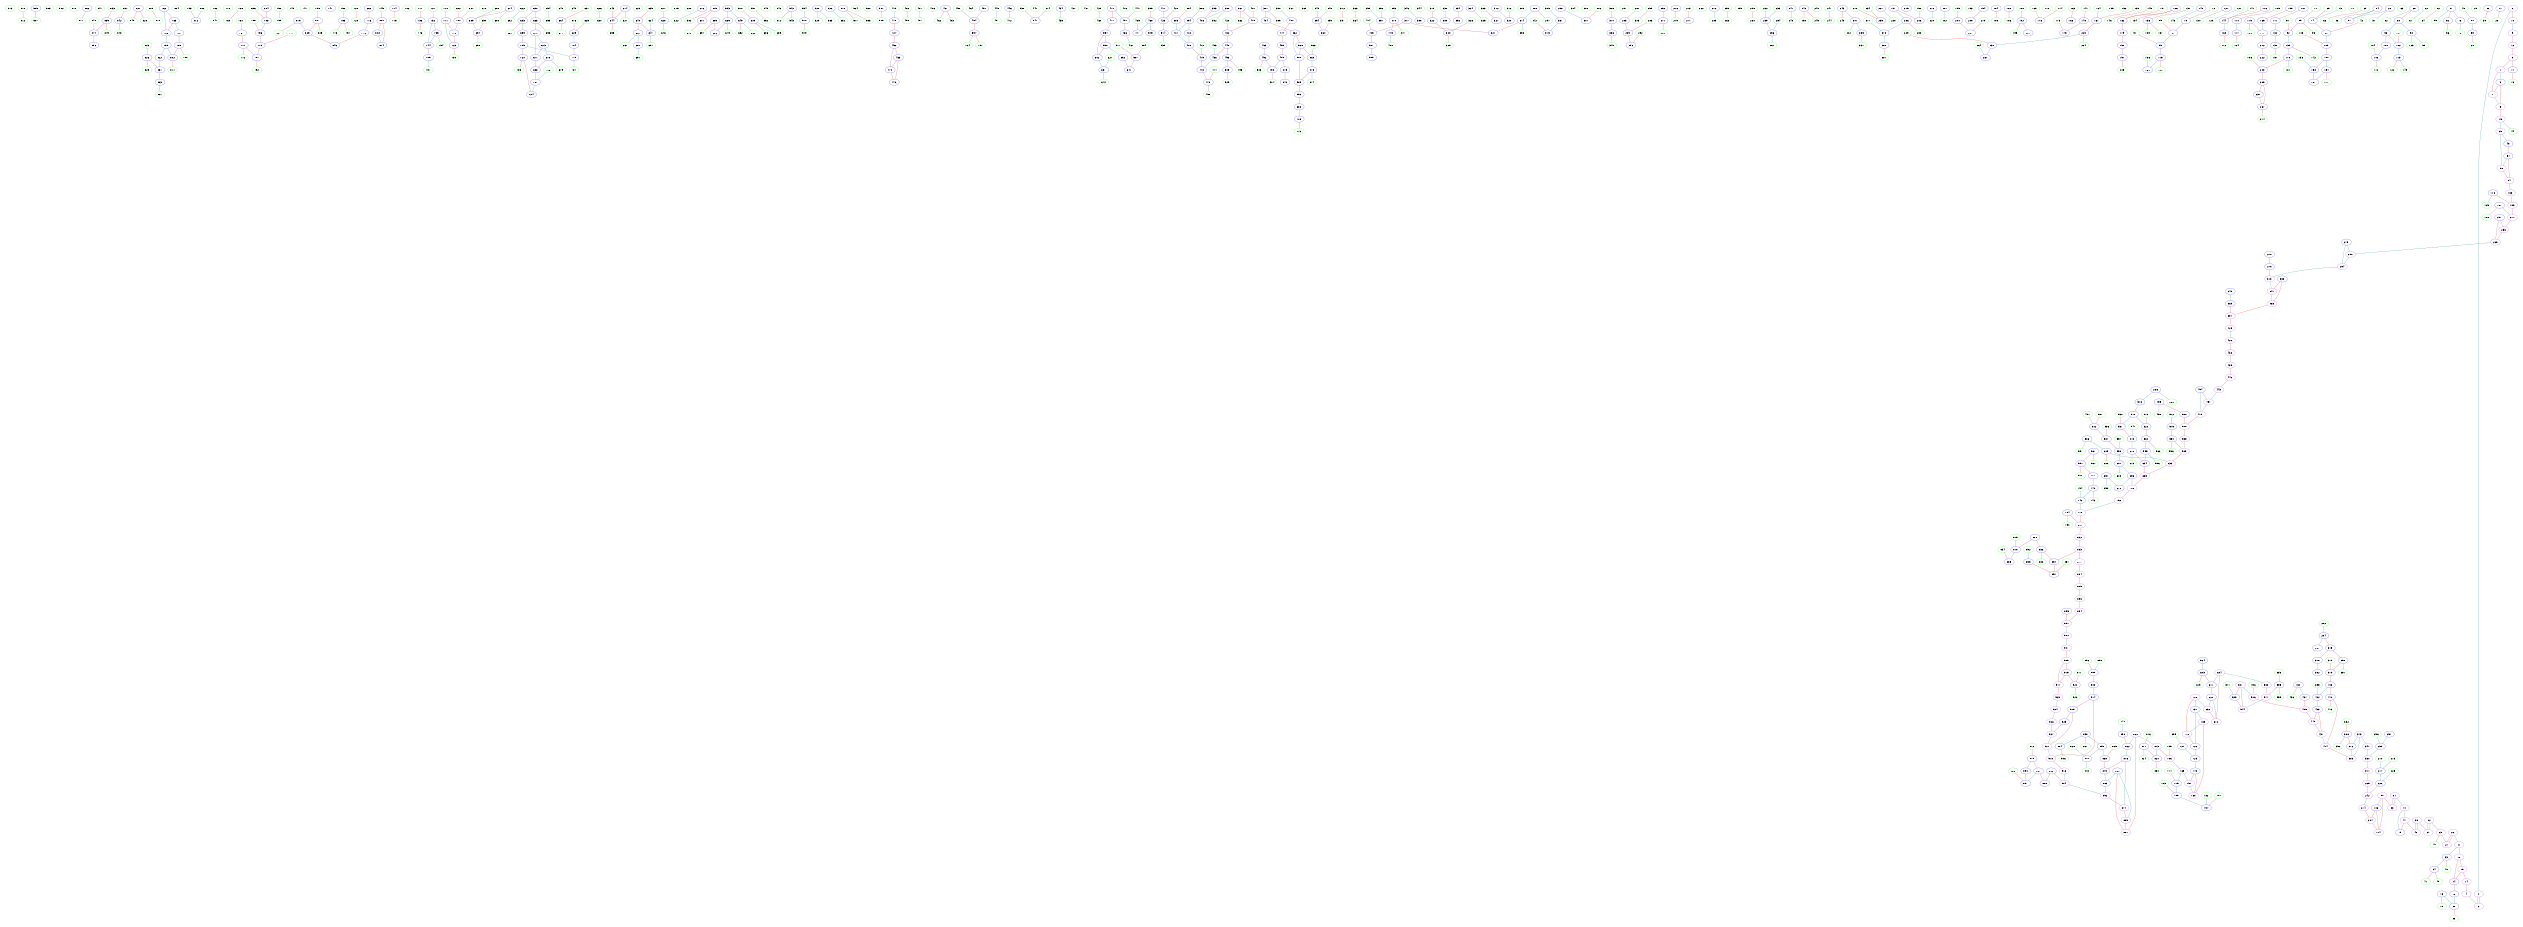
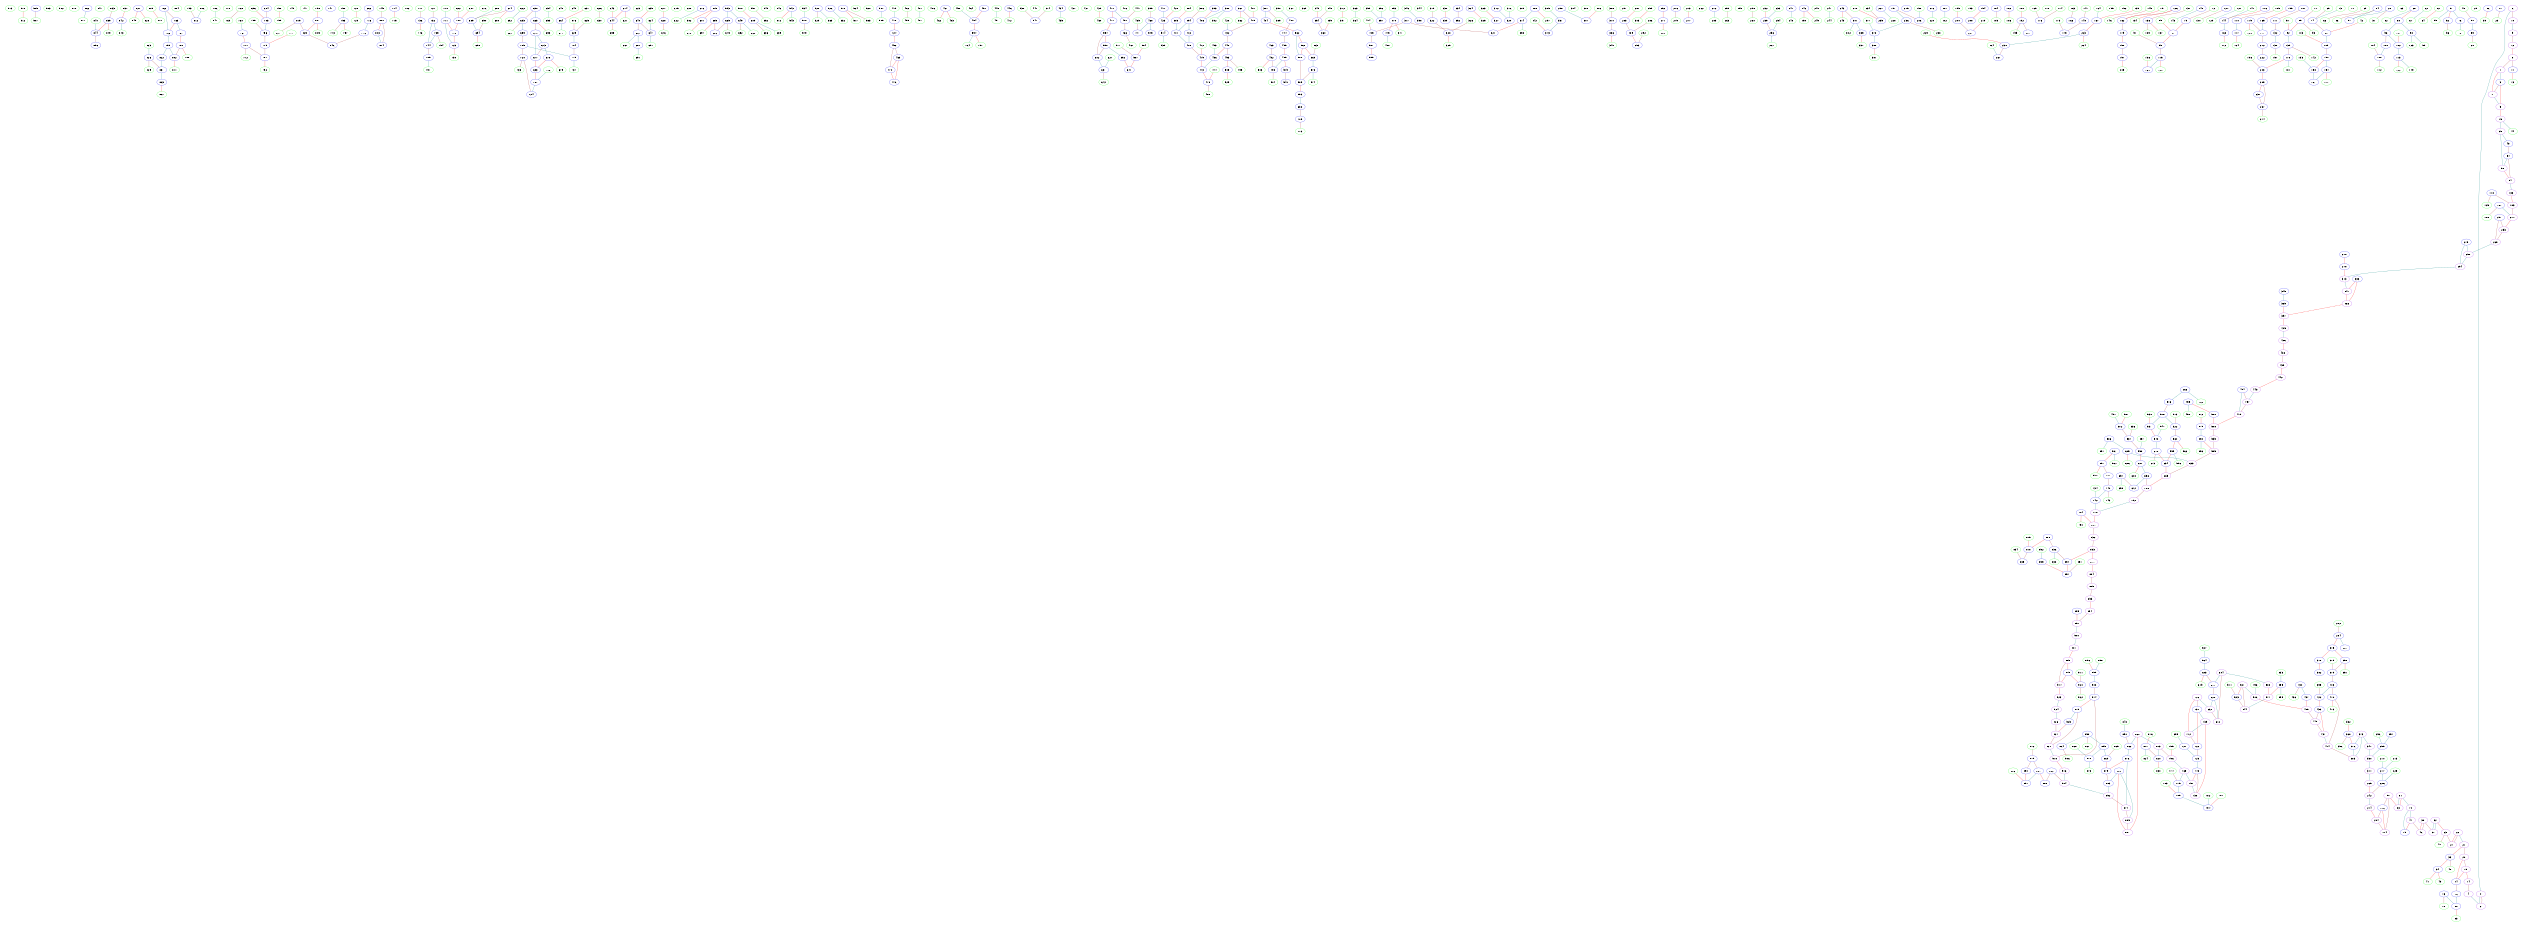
none -> (2205, 648)
